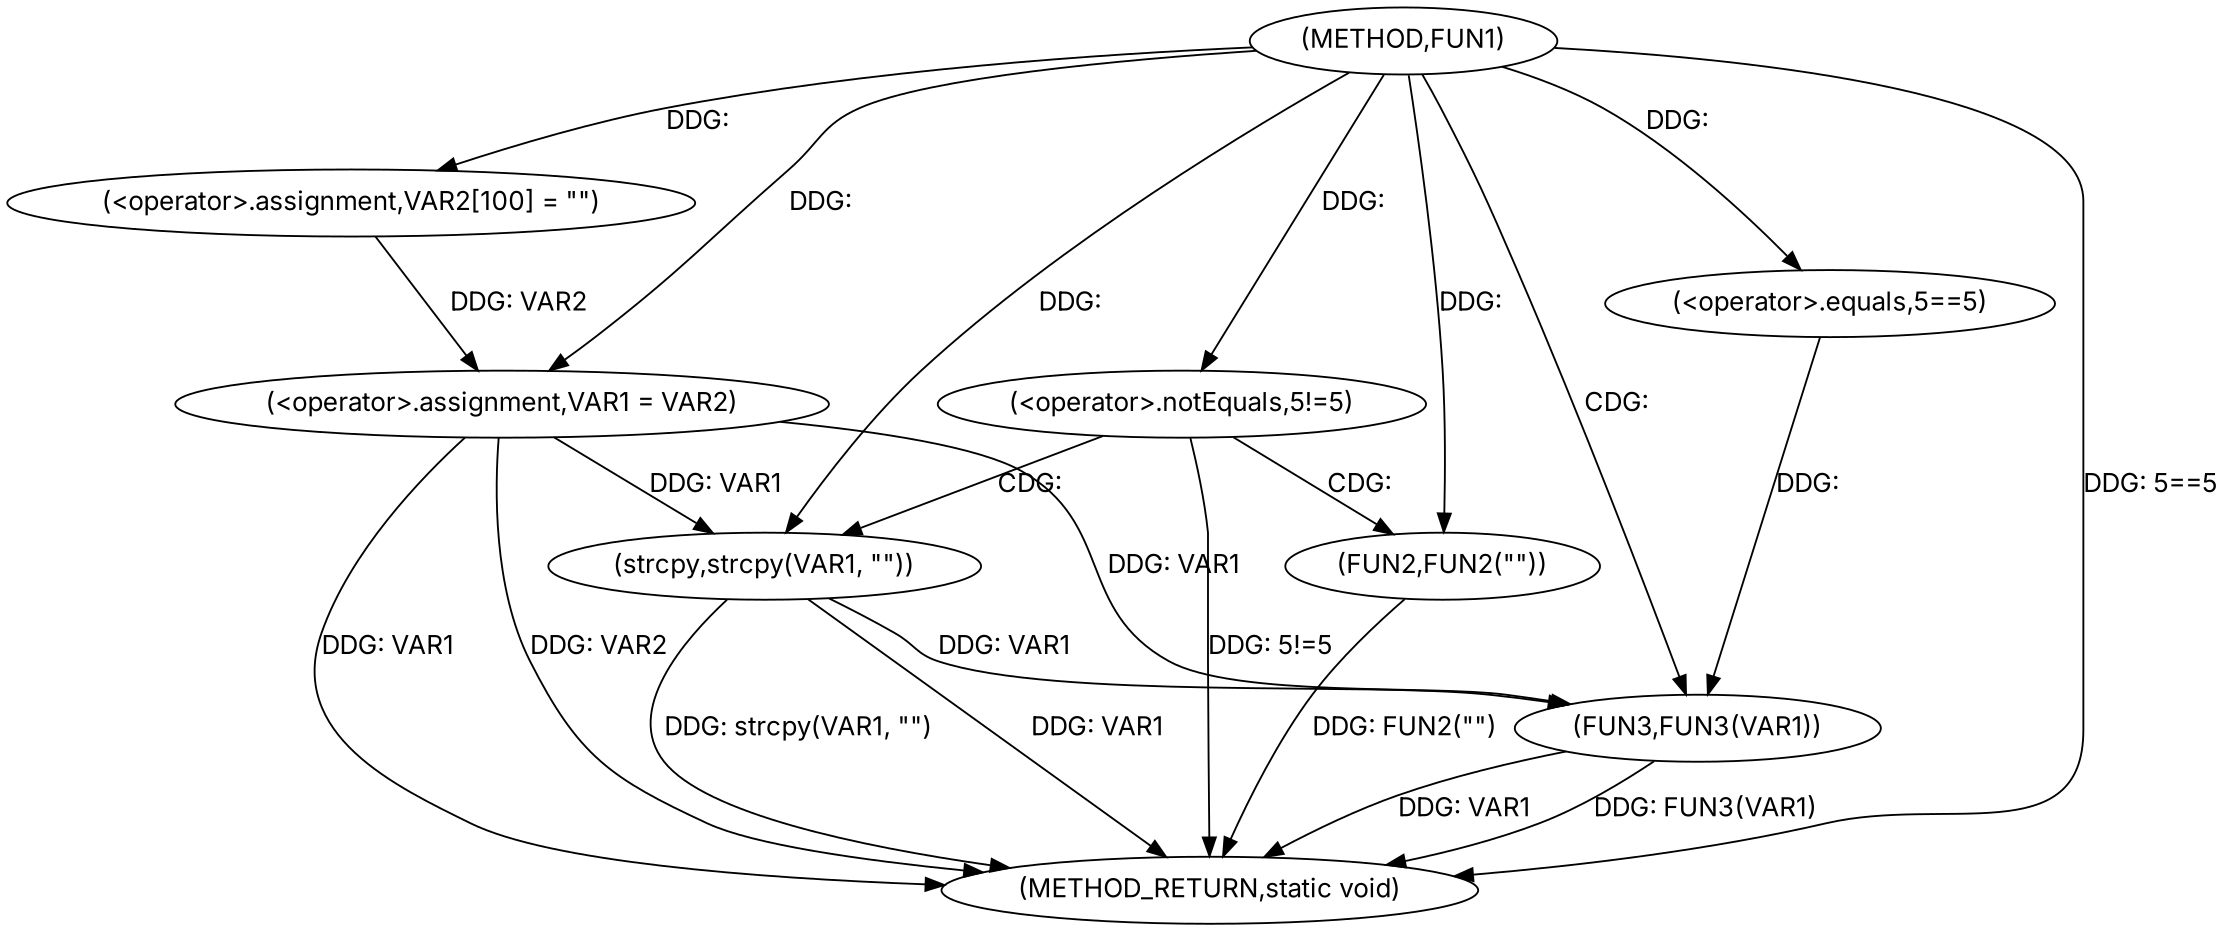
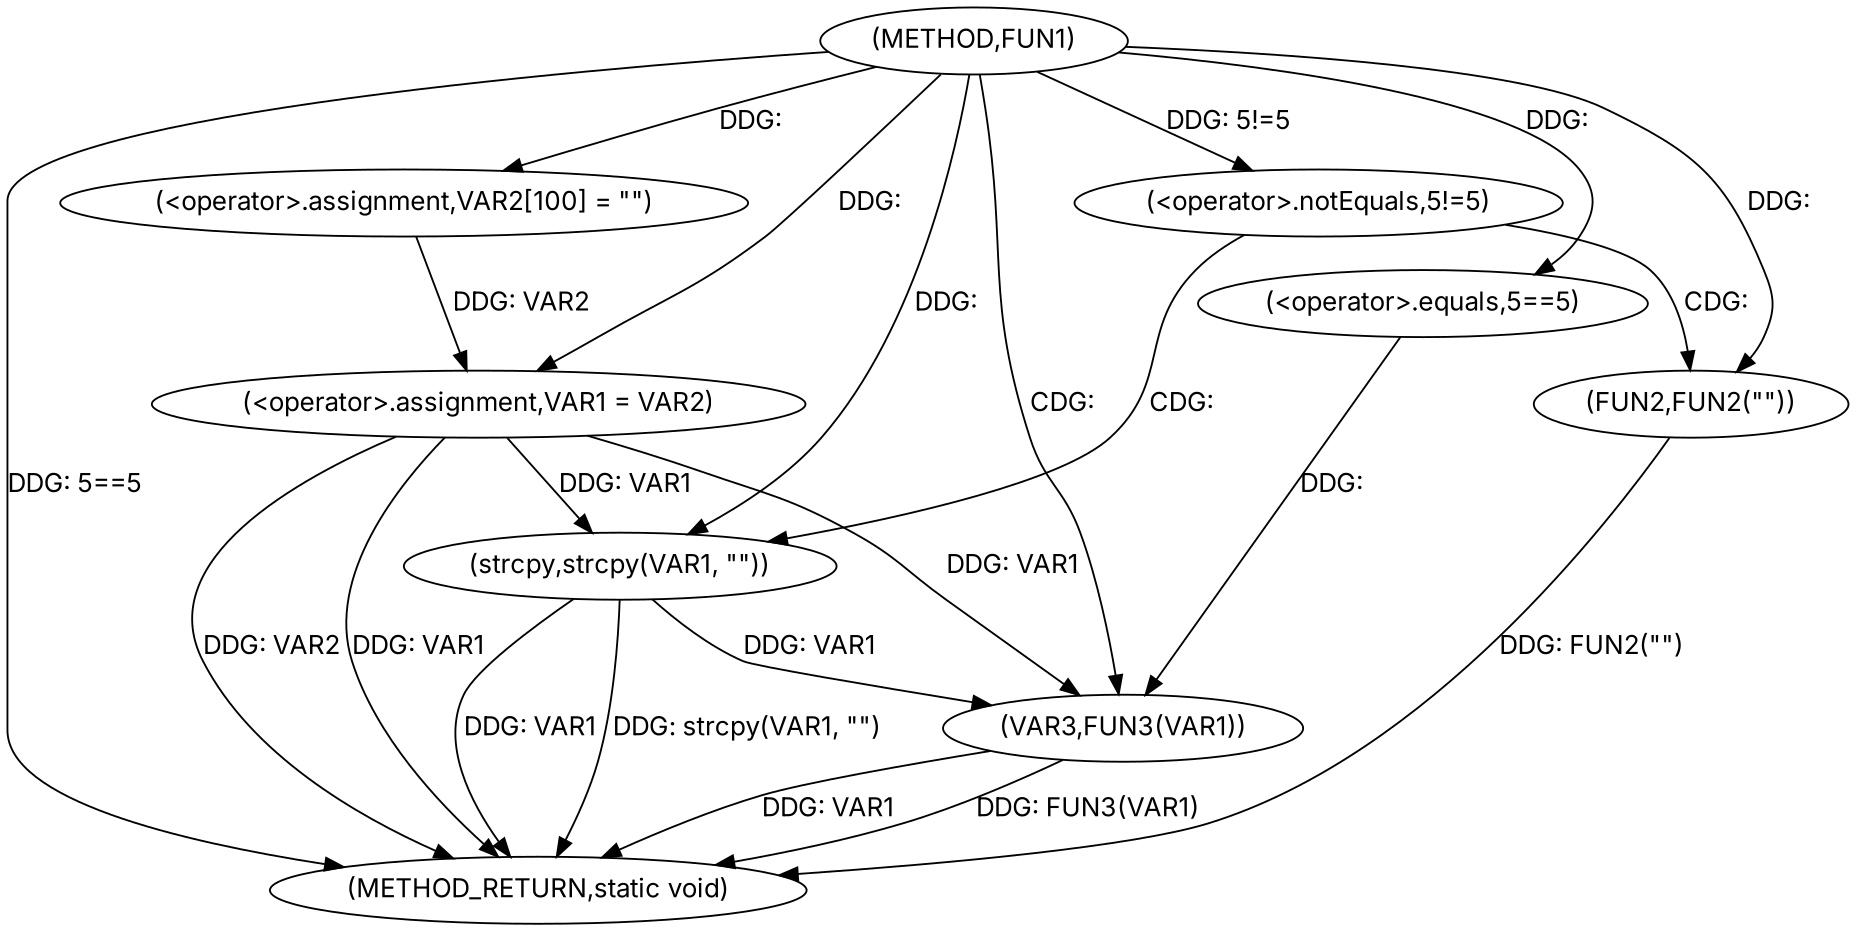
(1357, 203) -> (1228, 122)
(1208, 637) -> none
(1698, 728) -> (1123, 728)
